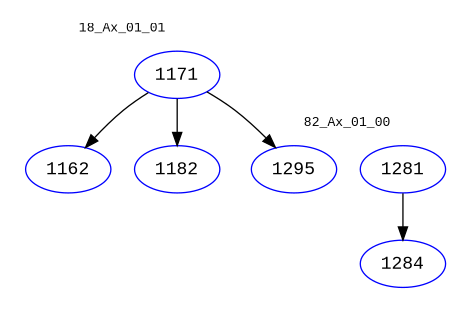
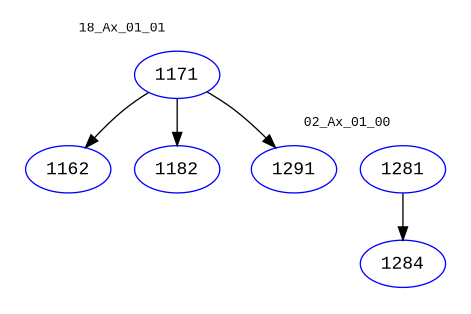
(348, 123) -> (348, 123)
(294, 169) -> (294, 169)
